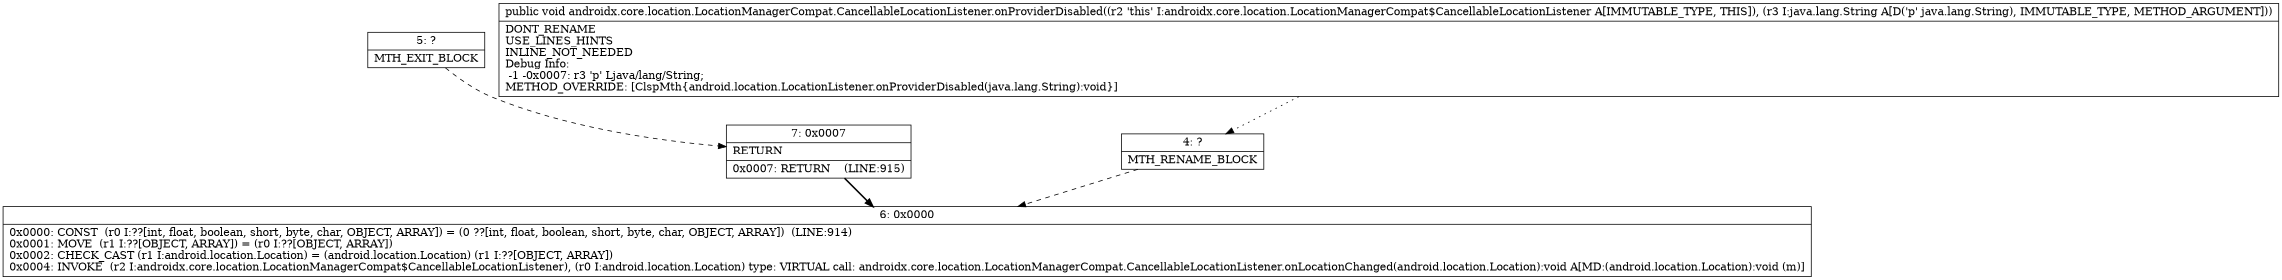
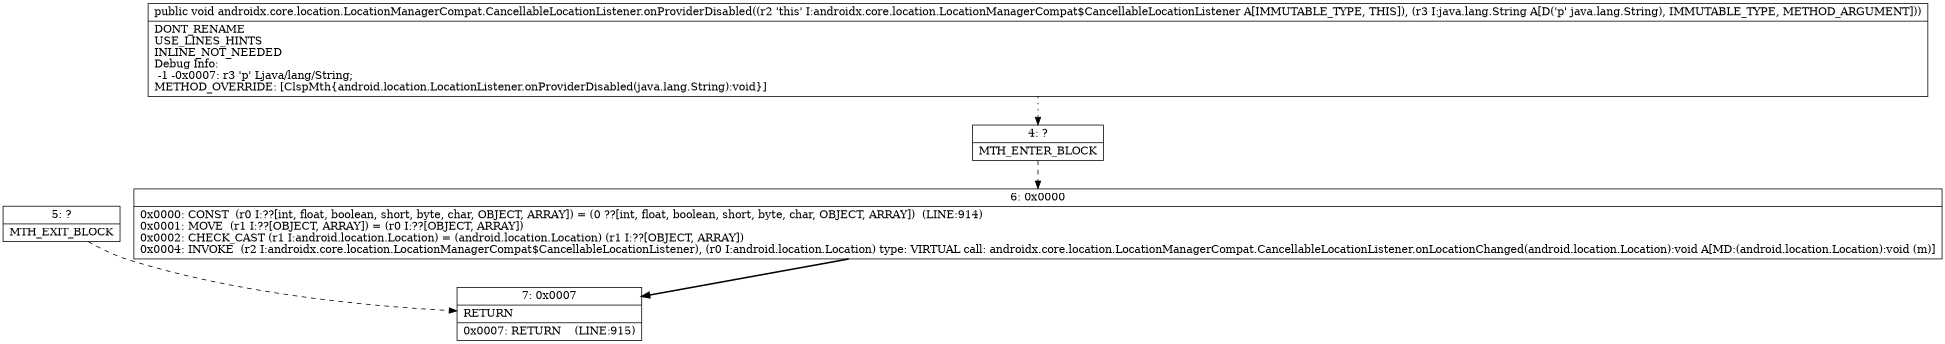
(1193, 160) -> (1038, 151)
(856, 190) -> (749, 277)
